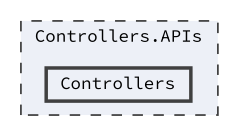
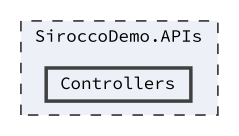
(119, 37) -> (119, 37)
